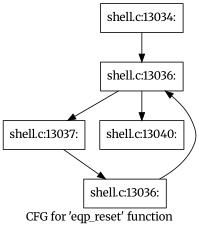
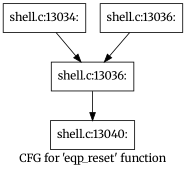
(44, 135) -> none
